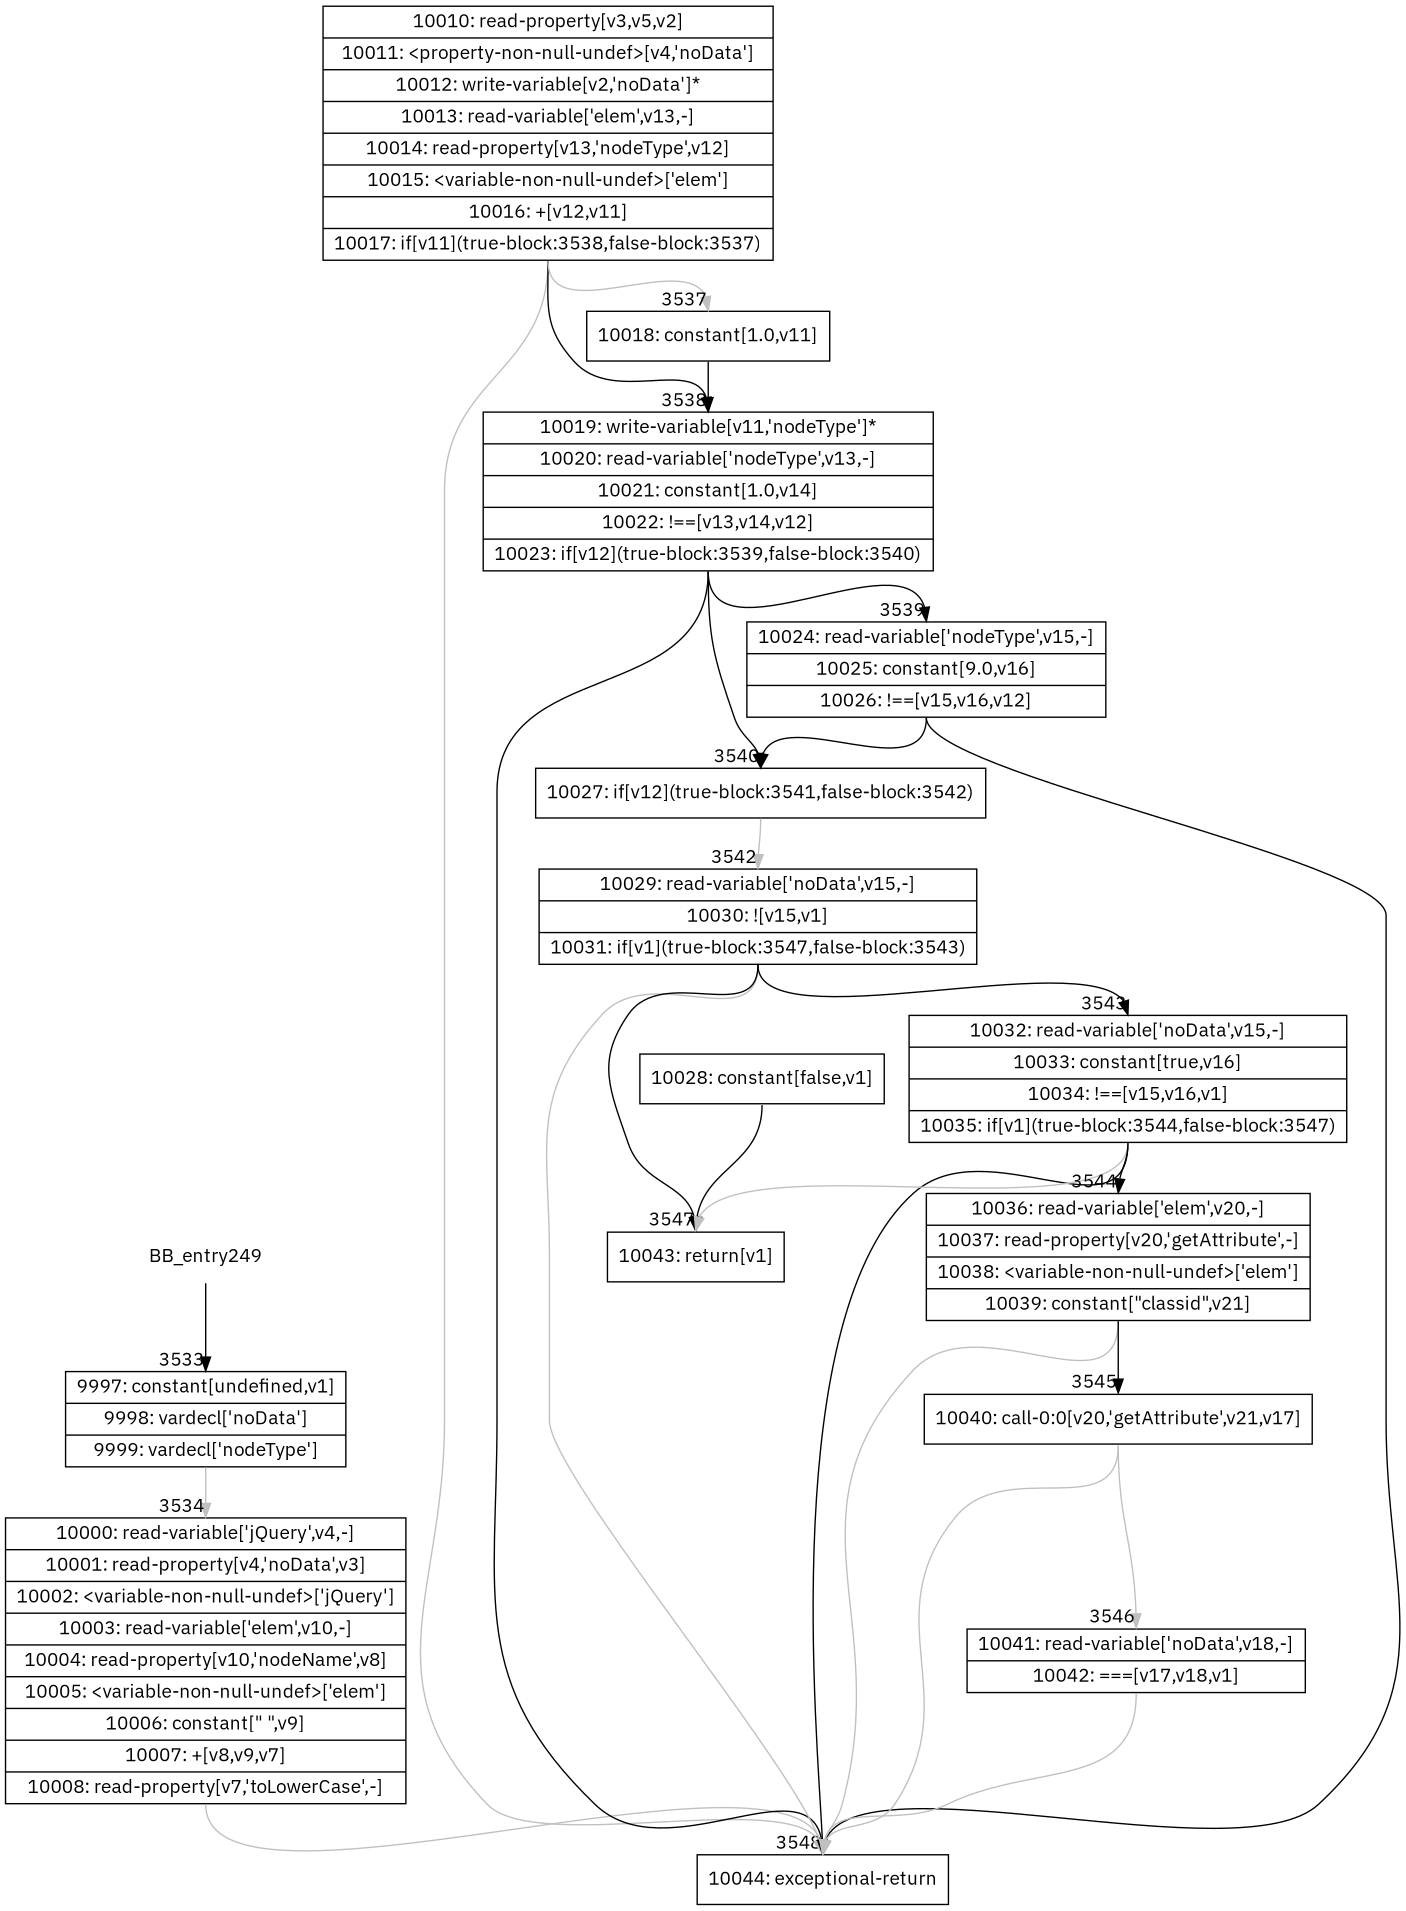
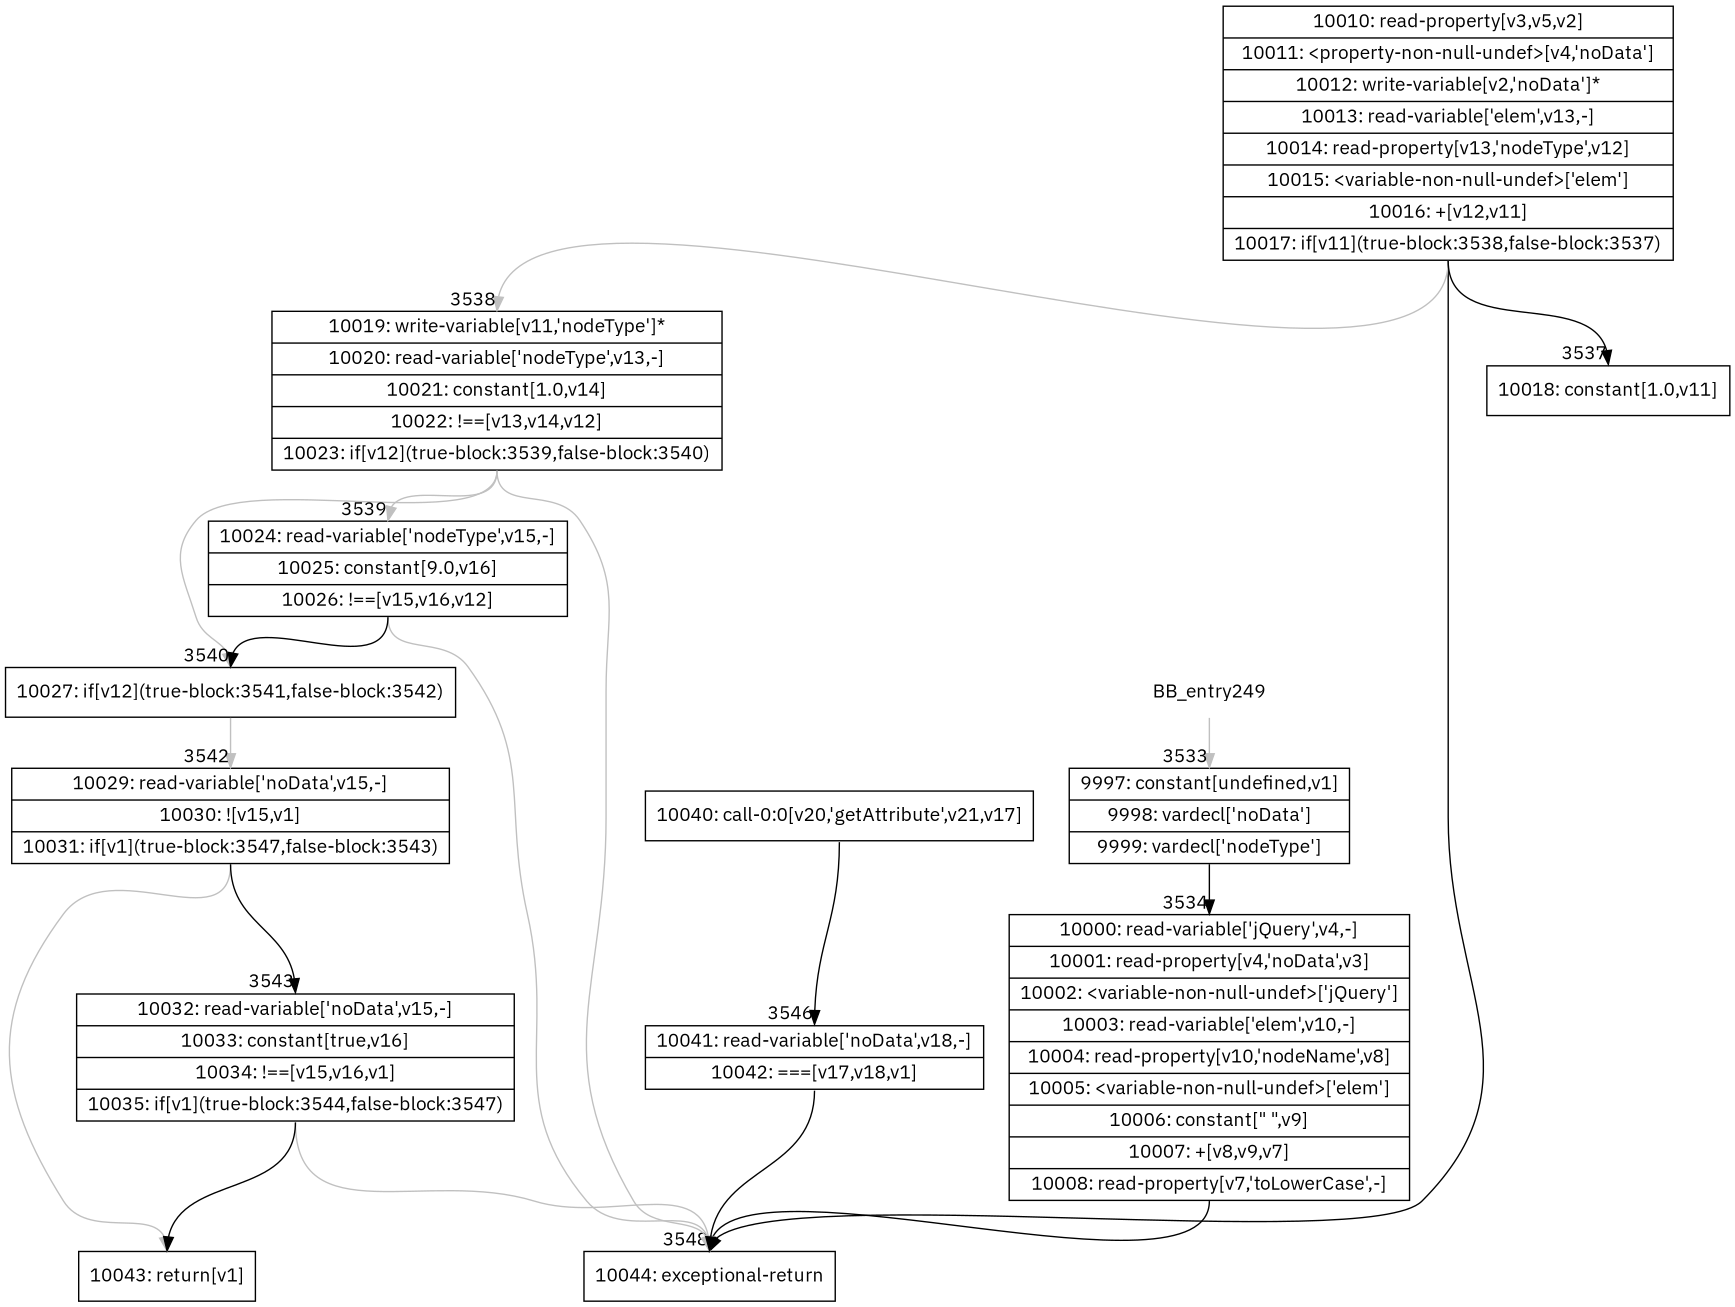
(621, 287) -> (1521, 312)
(589, 373) -> (979, 287)
(708, 380) -> none
(811, 598) -> (449, 496)
(718, 667) -> (275, 500)
(611, 1052) -> (14, 1016)
(762, 1079) -> none
(907, 1187) -> (238, 1184)
(445, 1198) -> (1480, 1094)
(1118, 1257) -> none
(497, 1272) -> (605, 852)
(206, 1320) -> (1209, 736)
(549, 1370) -> none
(1386, 1372) -> (533, 950)
(831, 1384) -> (490, 1193)
(206, 1485) -> (1209, 882)
(1126, 1530) -> (829, 926)
(920, 1602) -> none
(997, 1787) -> (768, 1167)
(508, 1830) -> (966, 1227)
